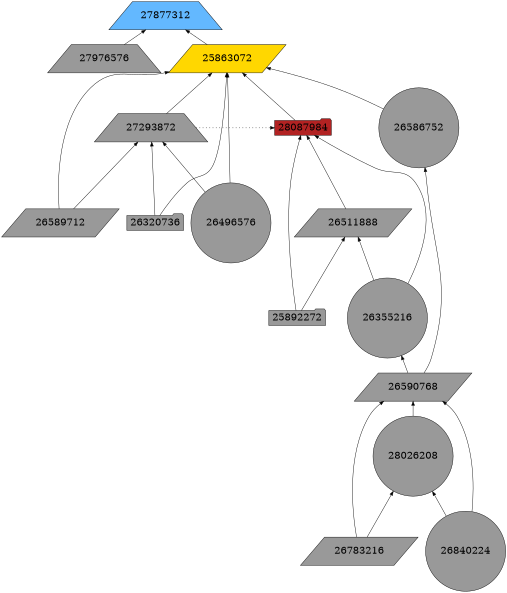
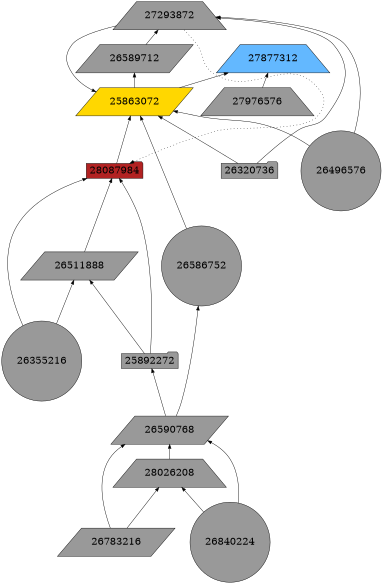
(76, 108) -> (134, 82)
(405, 366) -> (159, 394)
(413, 456) -> (170, 473)
